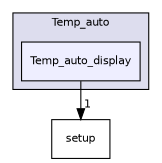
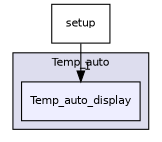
(81, 96) -> (81, 59)
